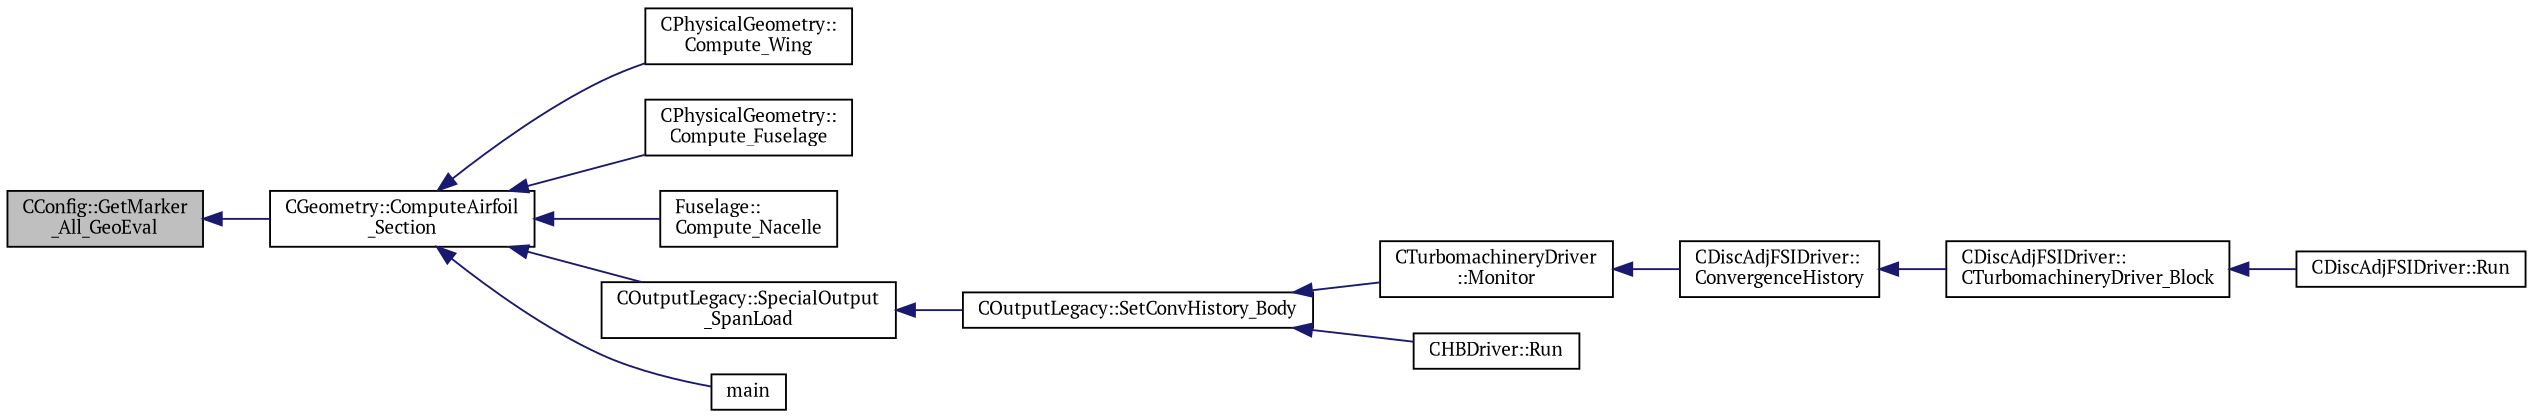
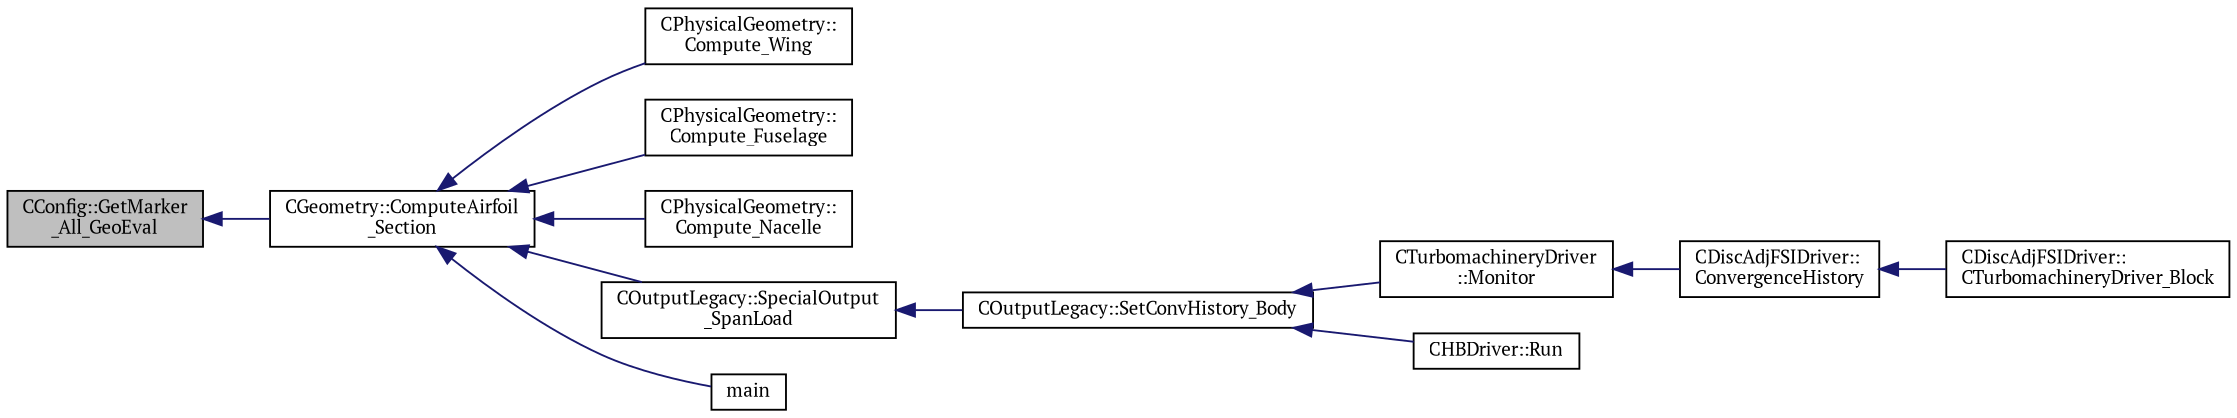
(749, 219) -> (749, 219)
(2411, 269) -> none
